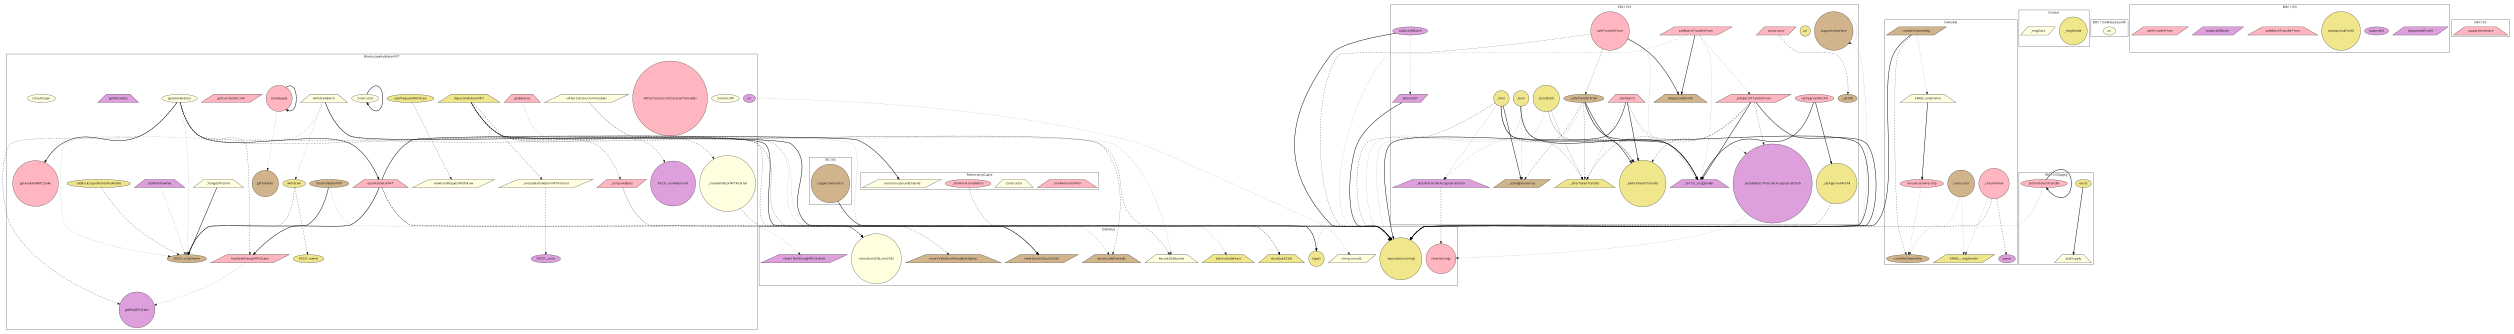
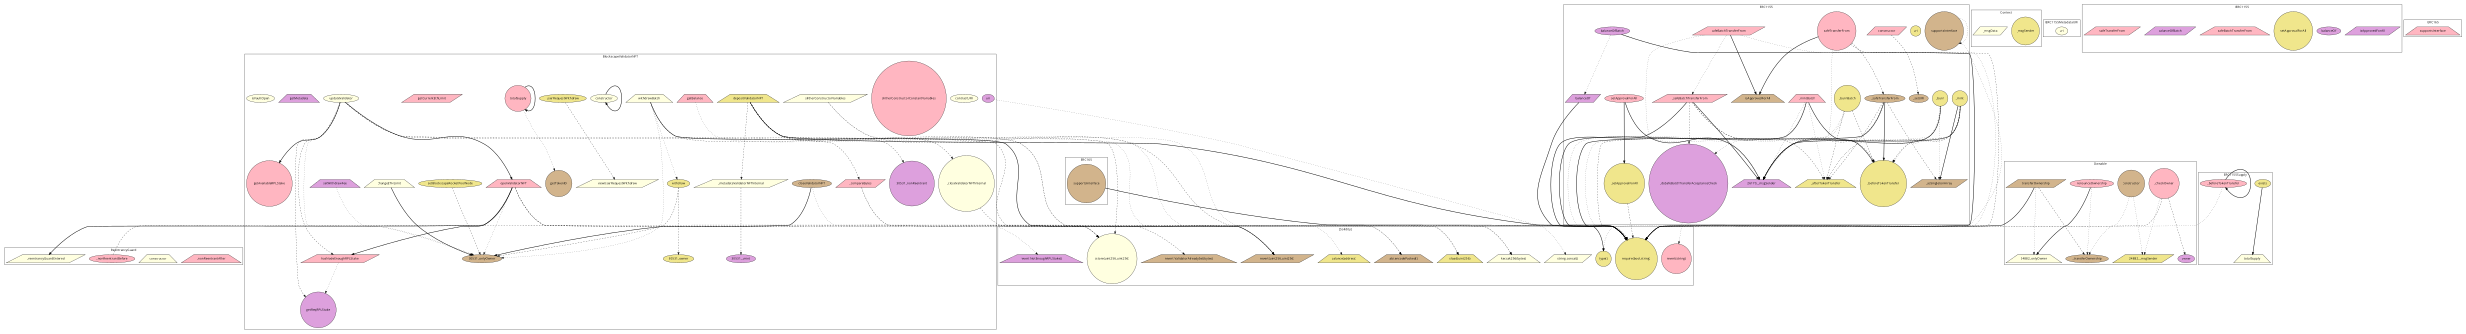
(1925, 140) -> (2069, 224)
(1441, 184) -> none
(804, 259) -> (1041, 259)
